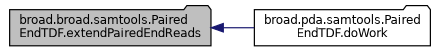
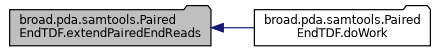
(110, 28) -> (110, 28)
